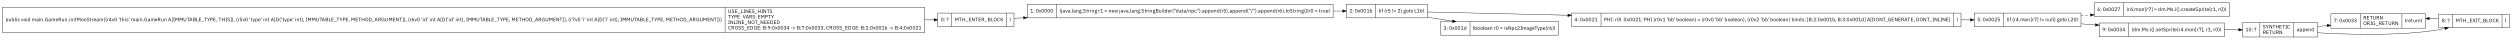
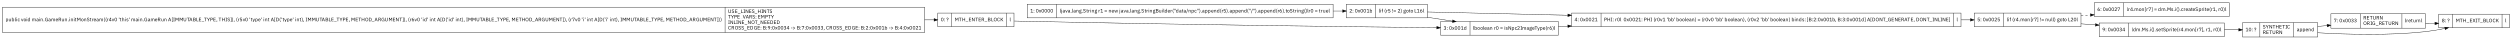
(1019, 18) -> (1225, 25)
(2434, 19) -> (2430, 23)
none -> (1563, 26)
